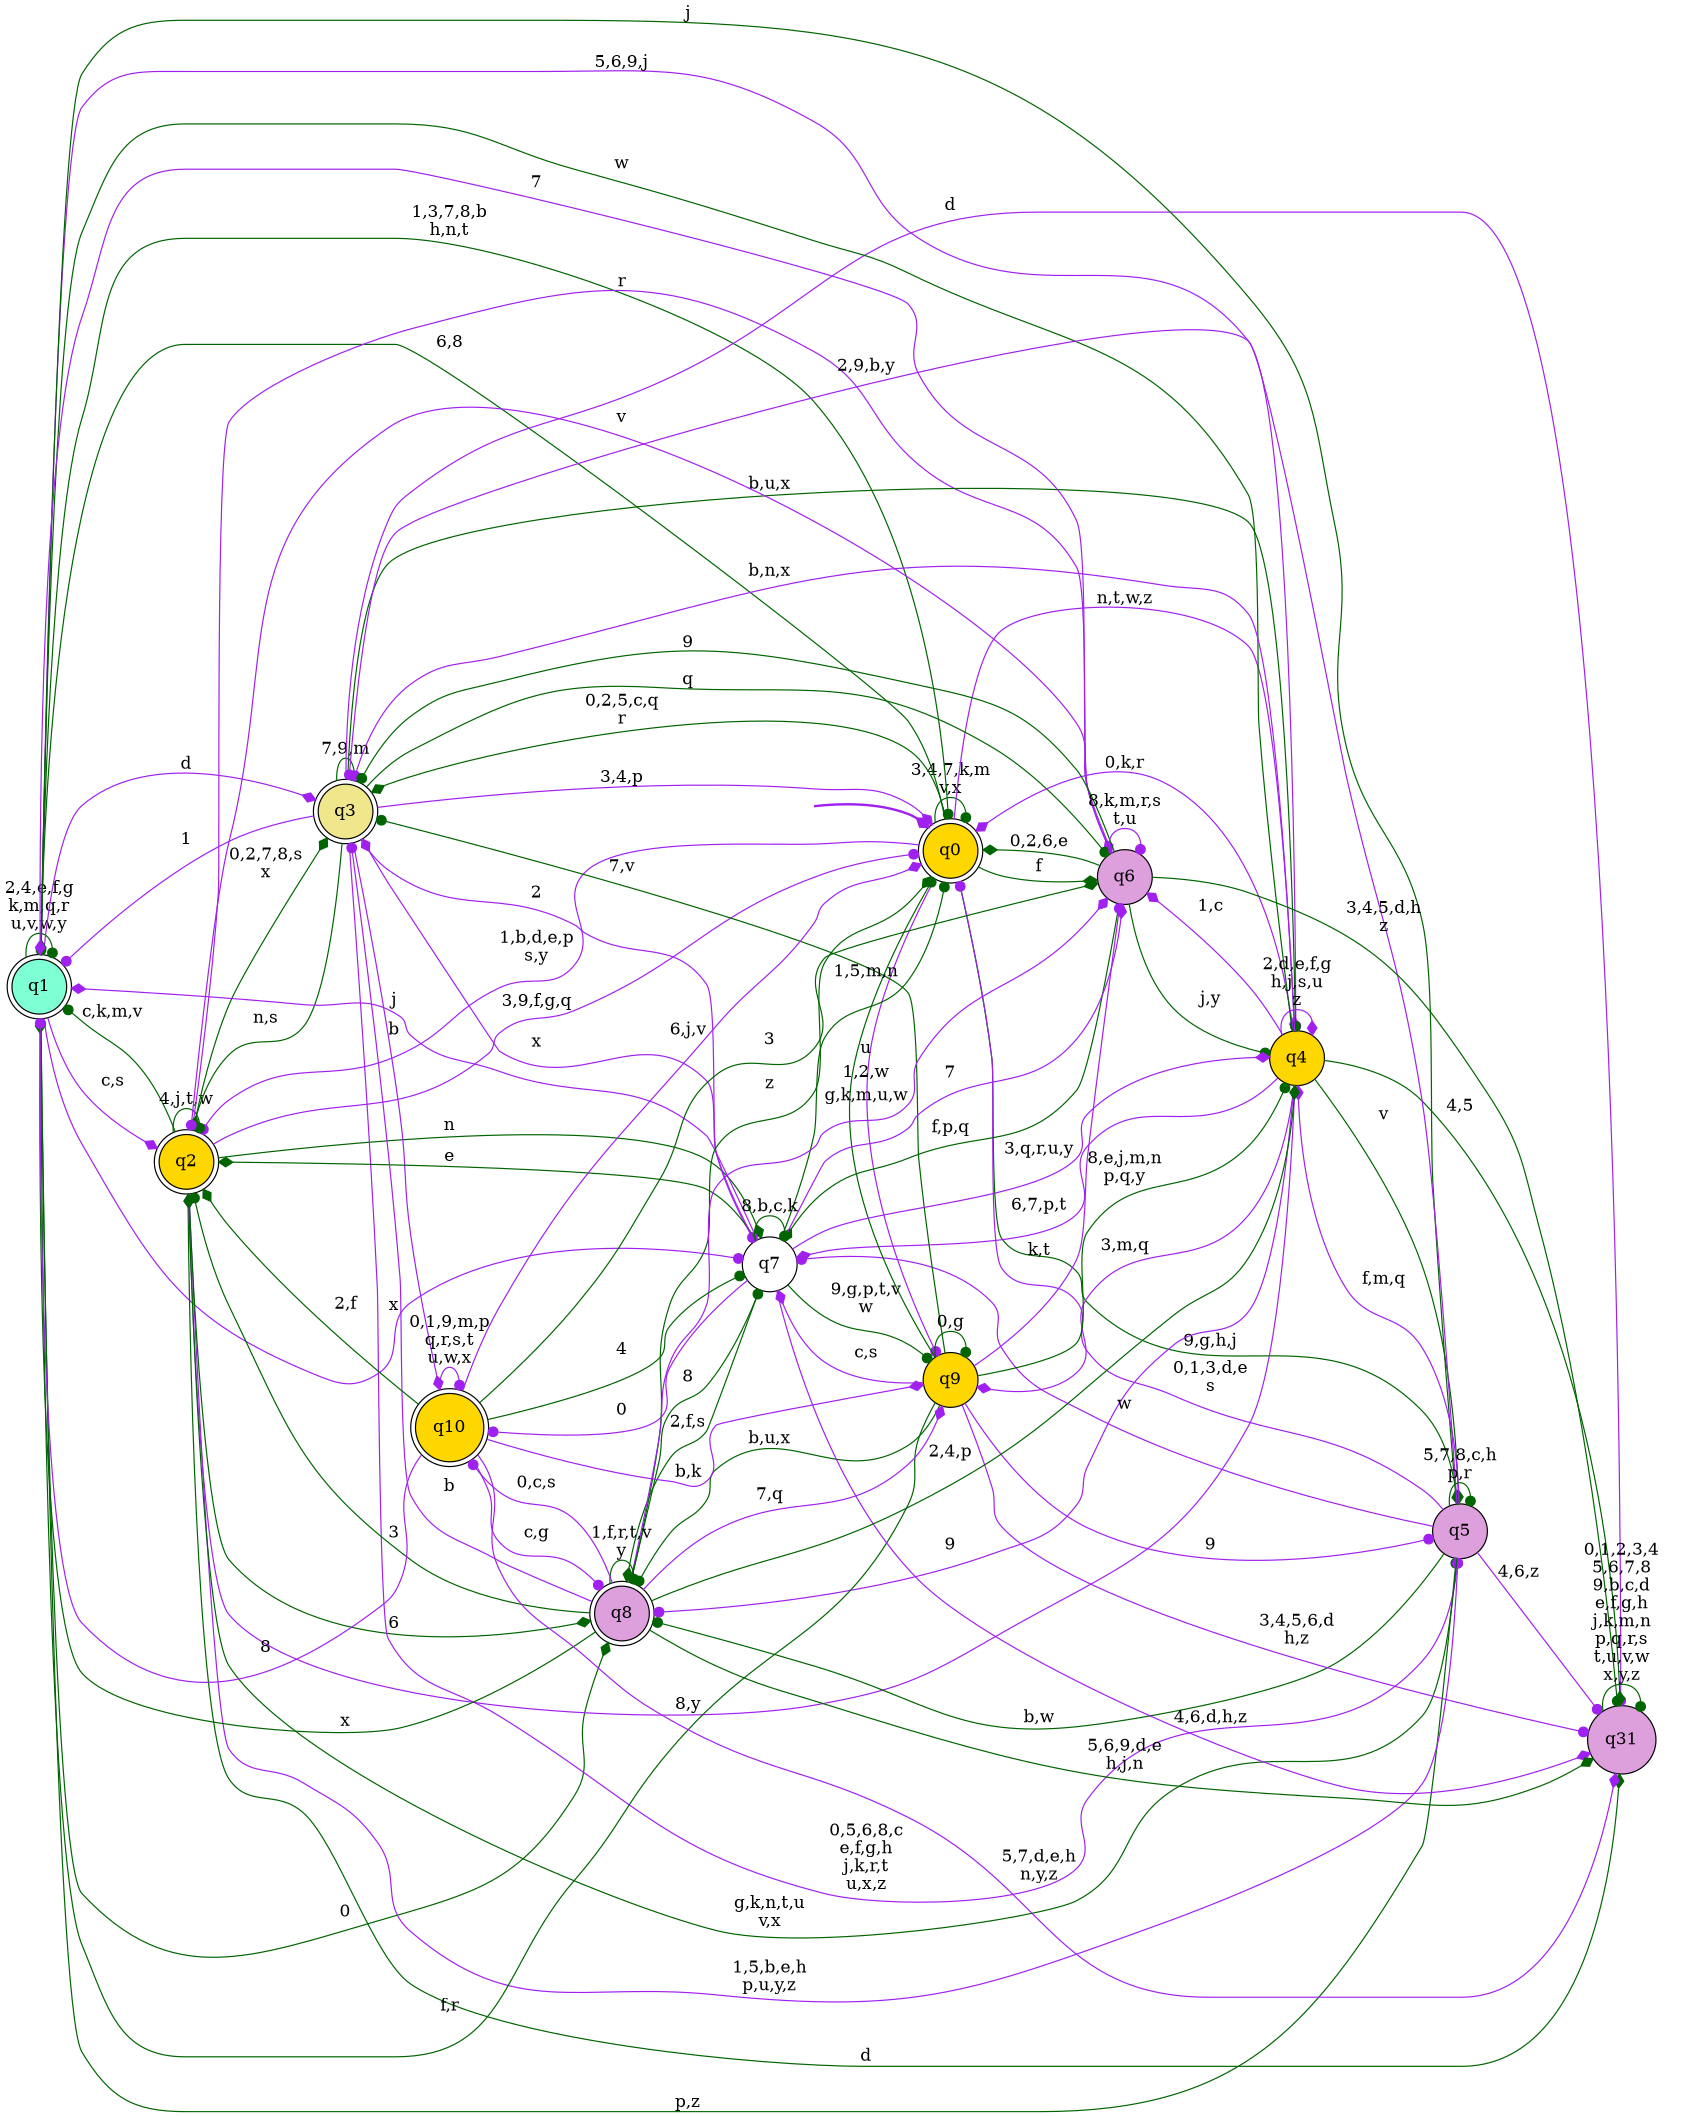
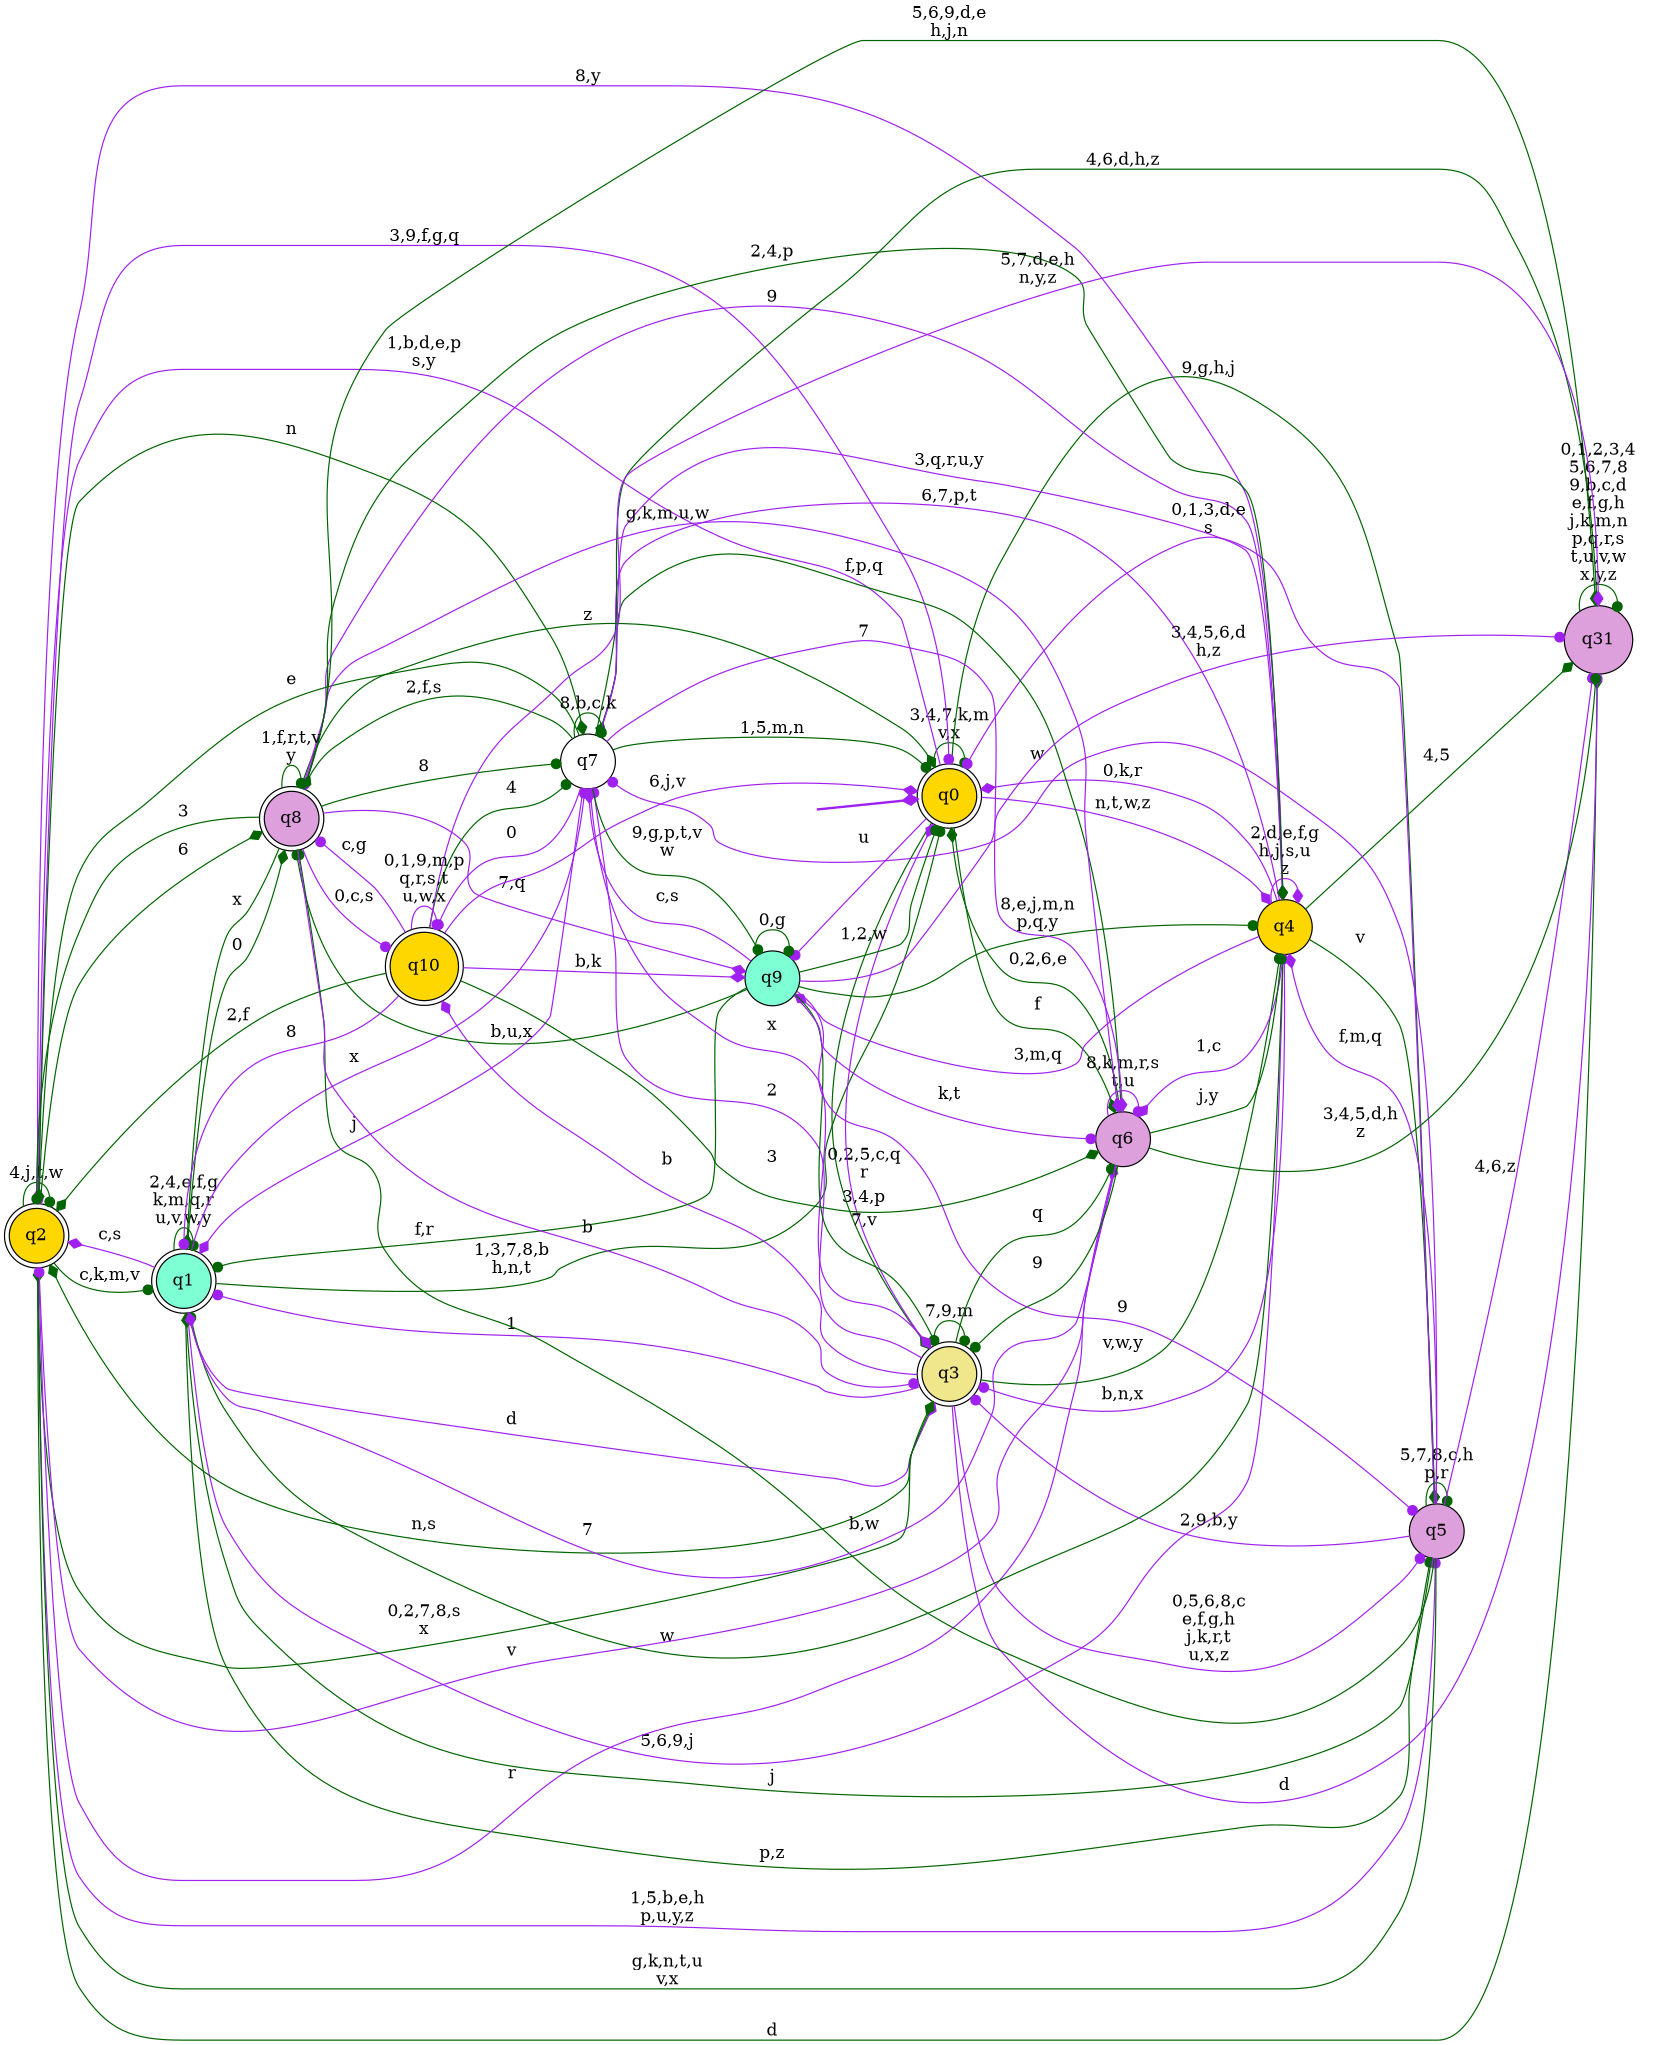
(343, 344) -> none
(770, 484) -> (1123, 1344)
(951, 1380) -> (772, 978)
(1082, 1683) -> (1082, 169)
